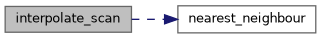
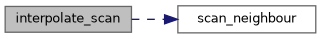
(247, 19) -> (247, 19)
